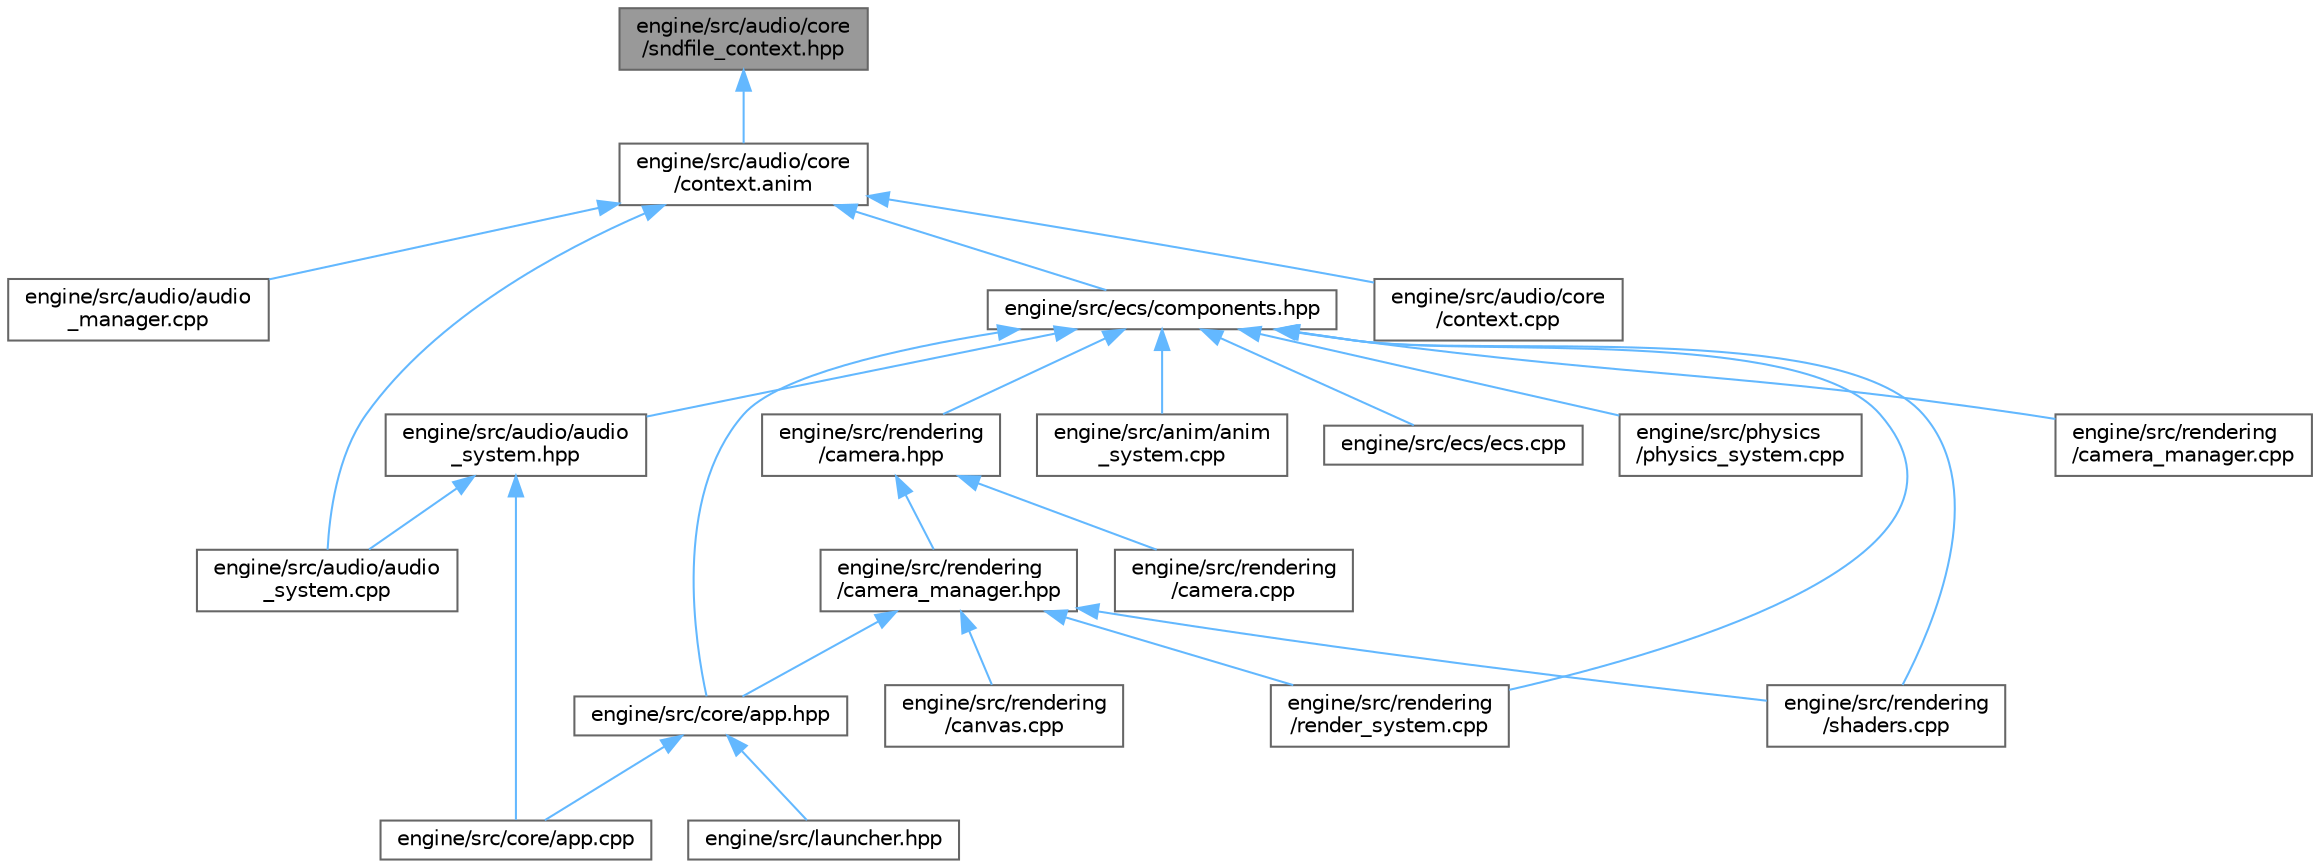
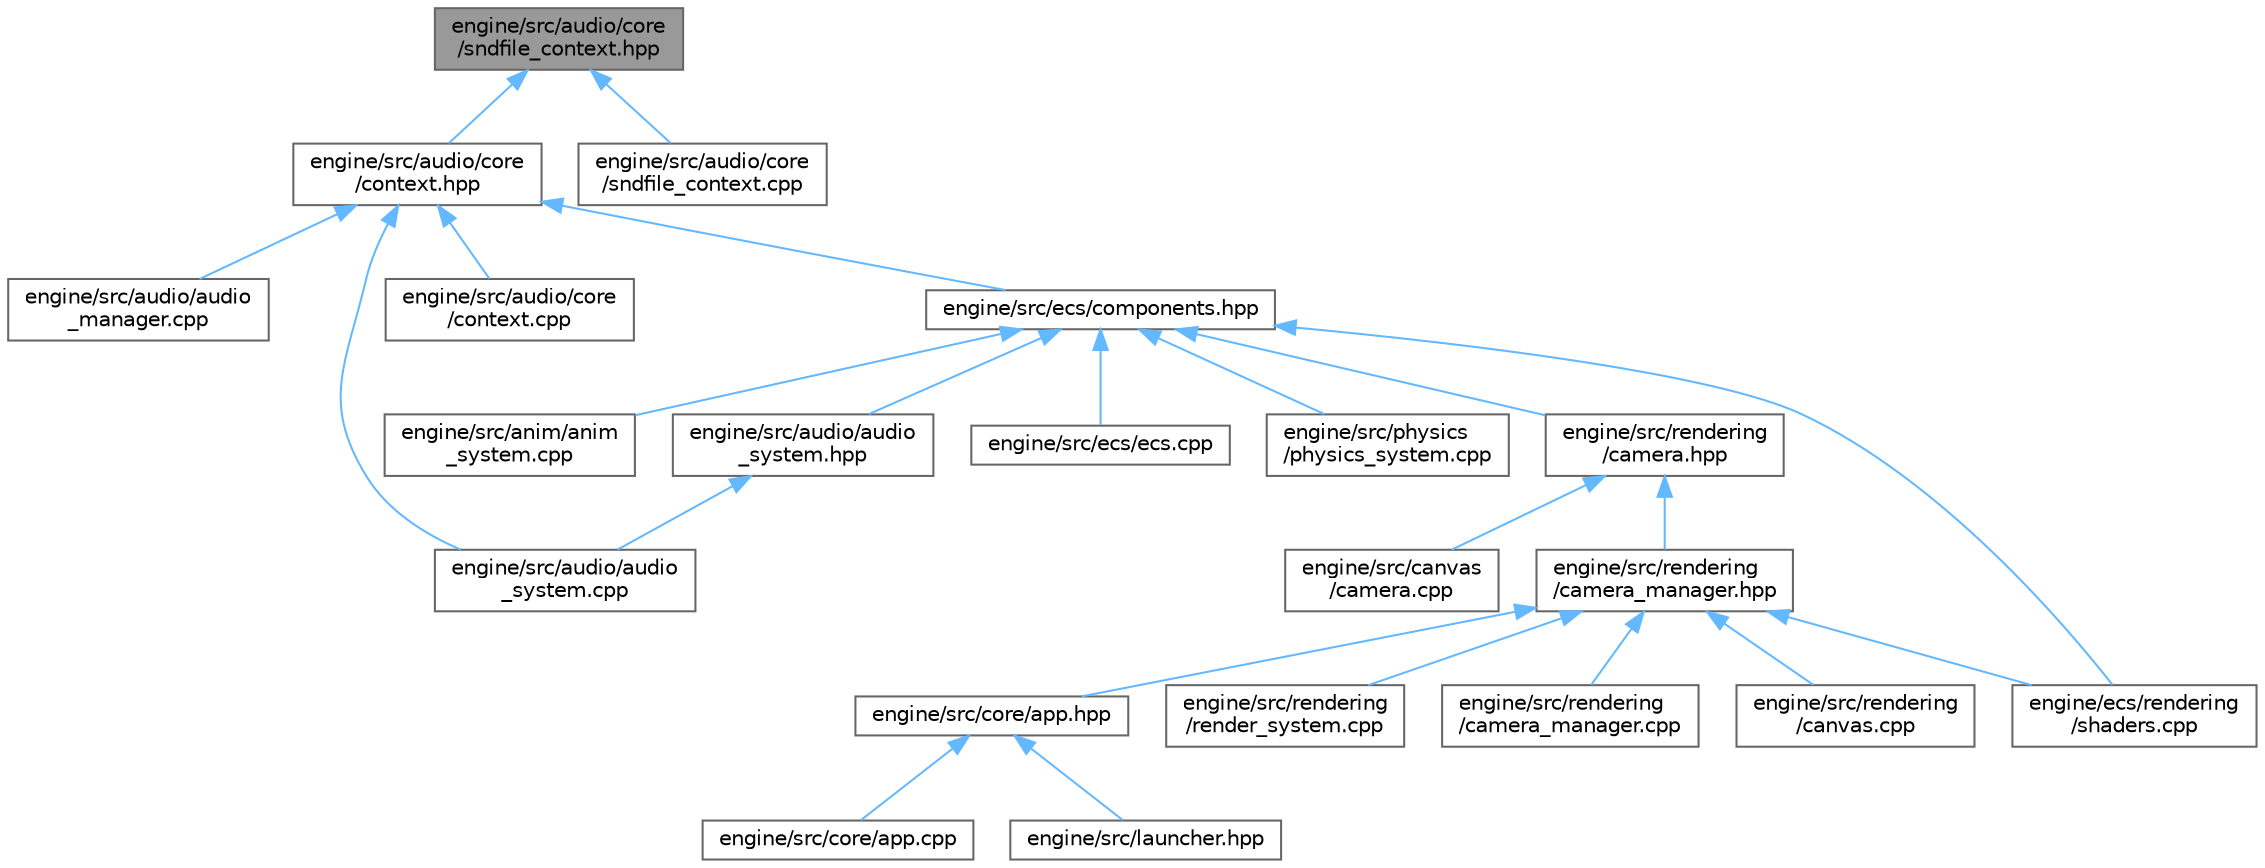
none -> (703, 174)
(744, 174) -> (417, 174)
(1676, 374) -> (1611, 657)
(1881, 415) -> none
(737, 424) -> none
(1234, 581) -> (1392, 581)
(516, 658) -> none
(1886, 716) -> (2134, 716)
